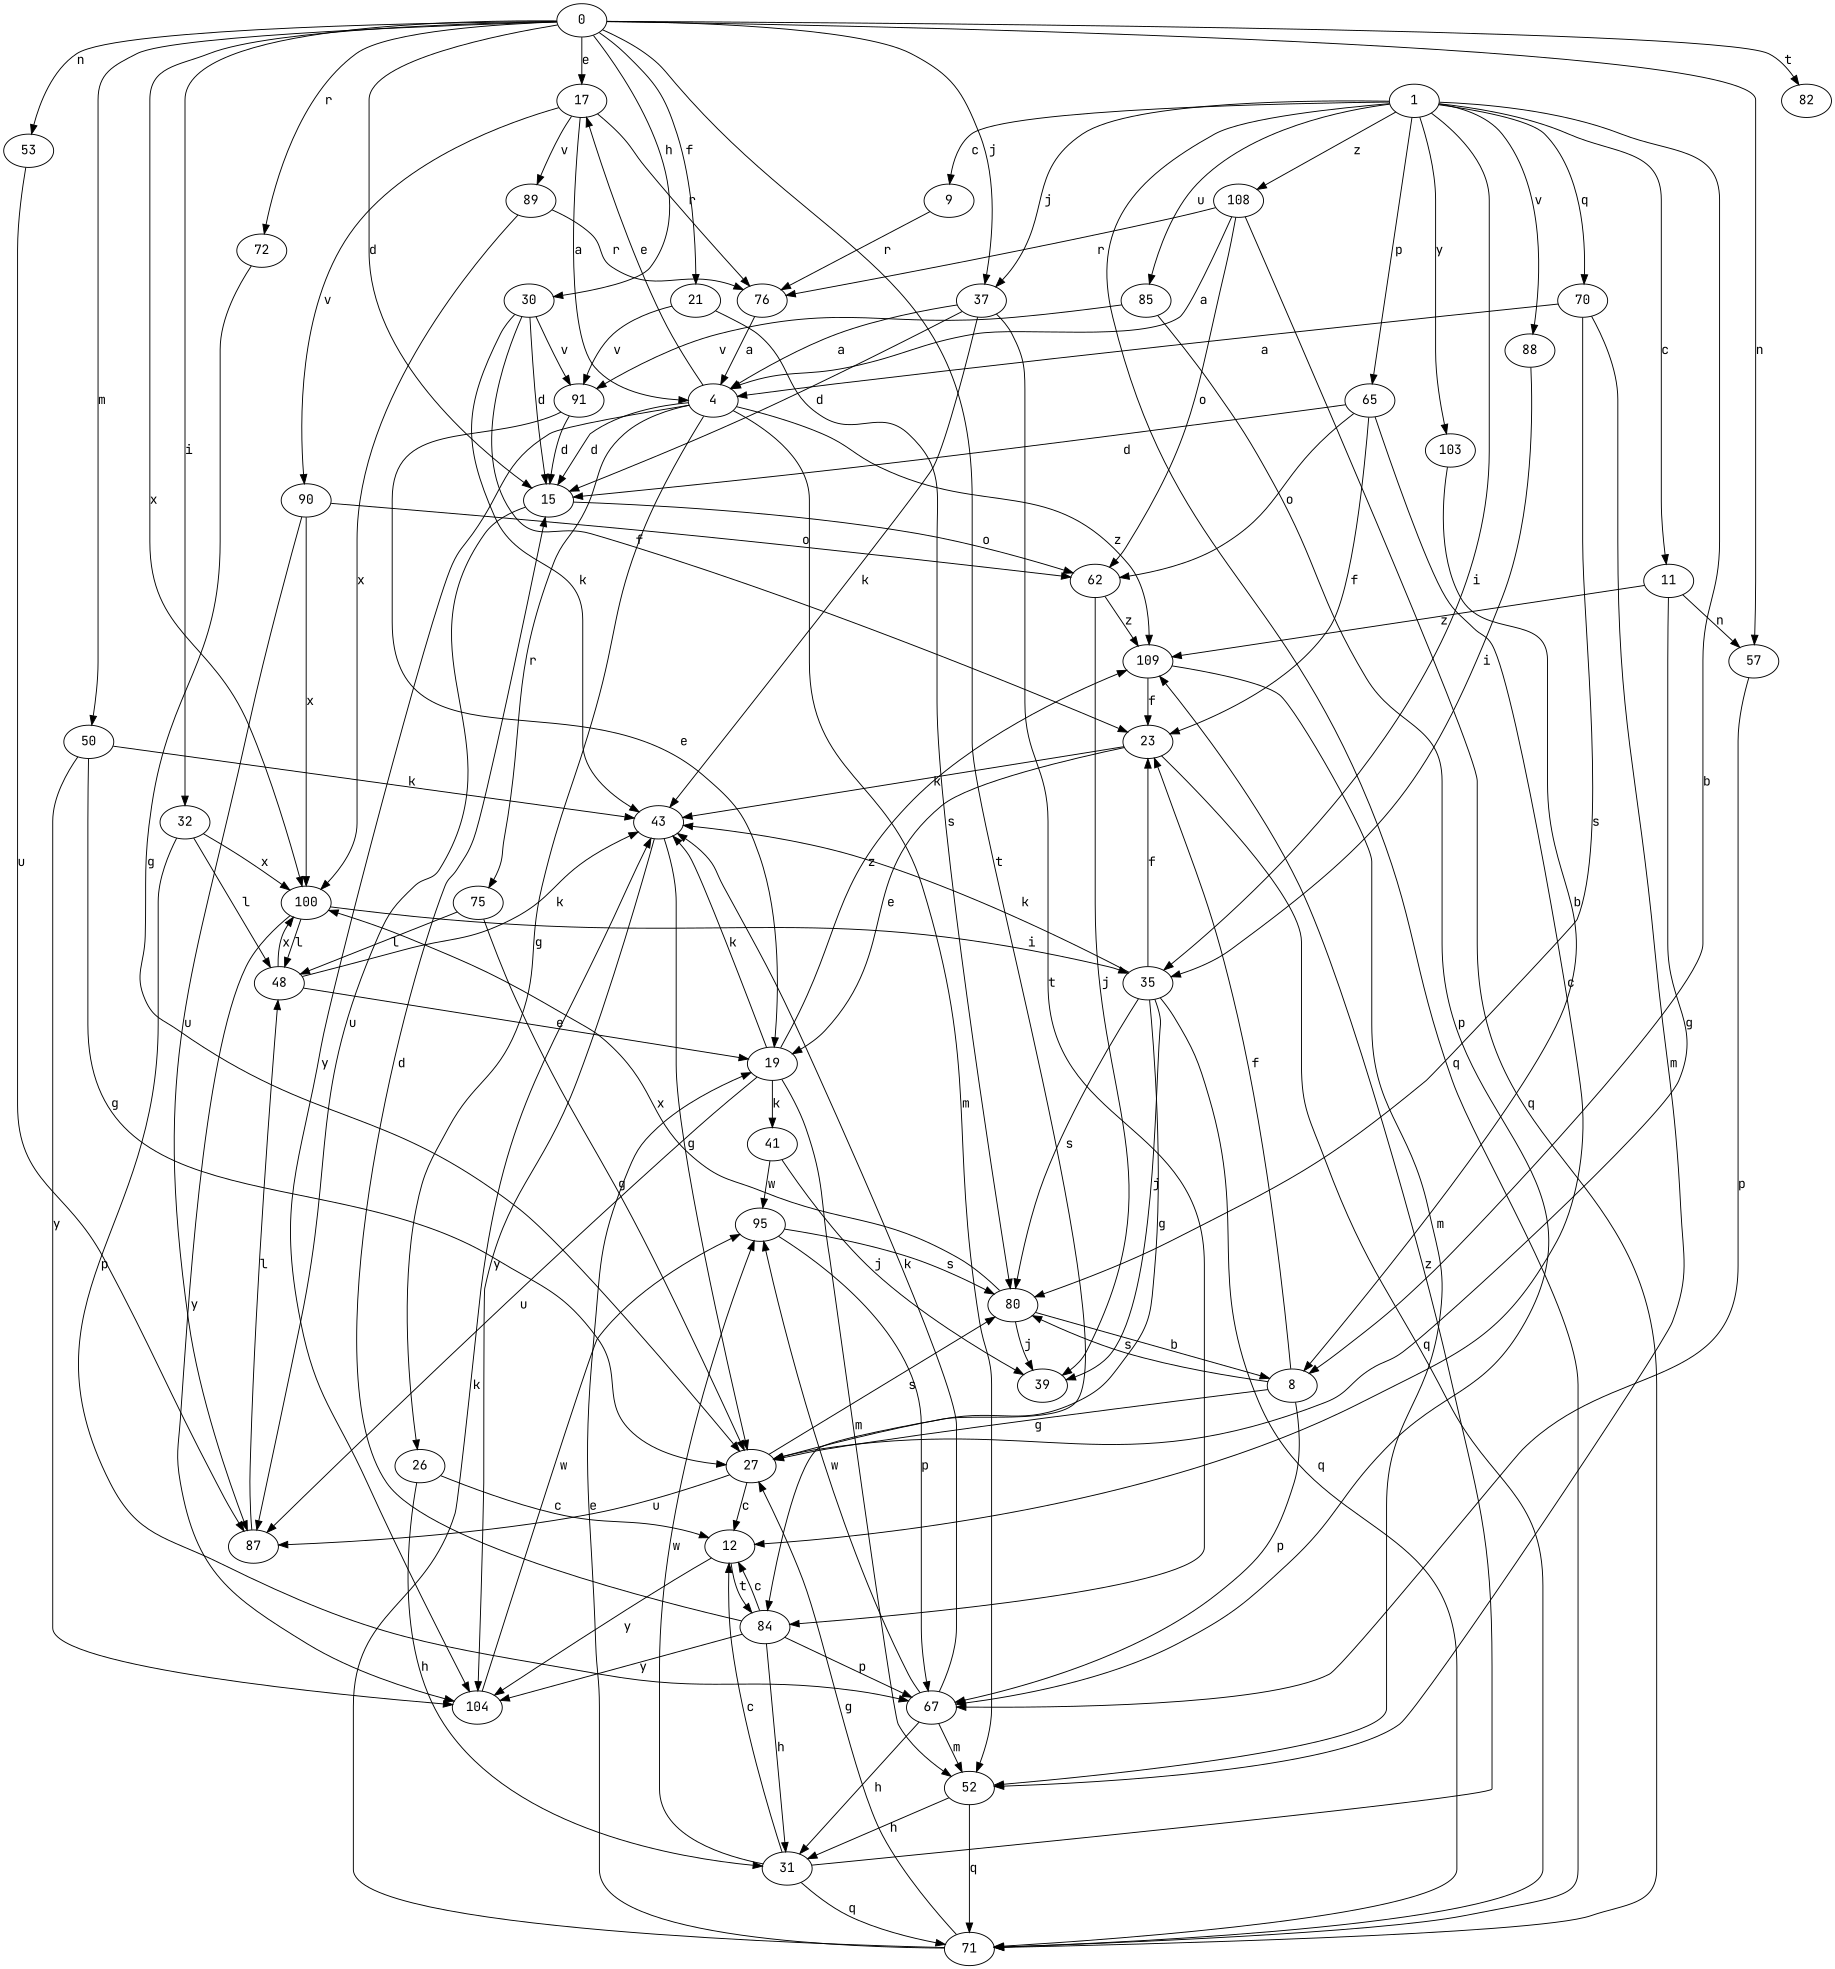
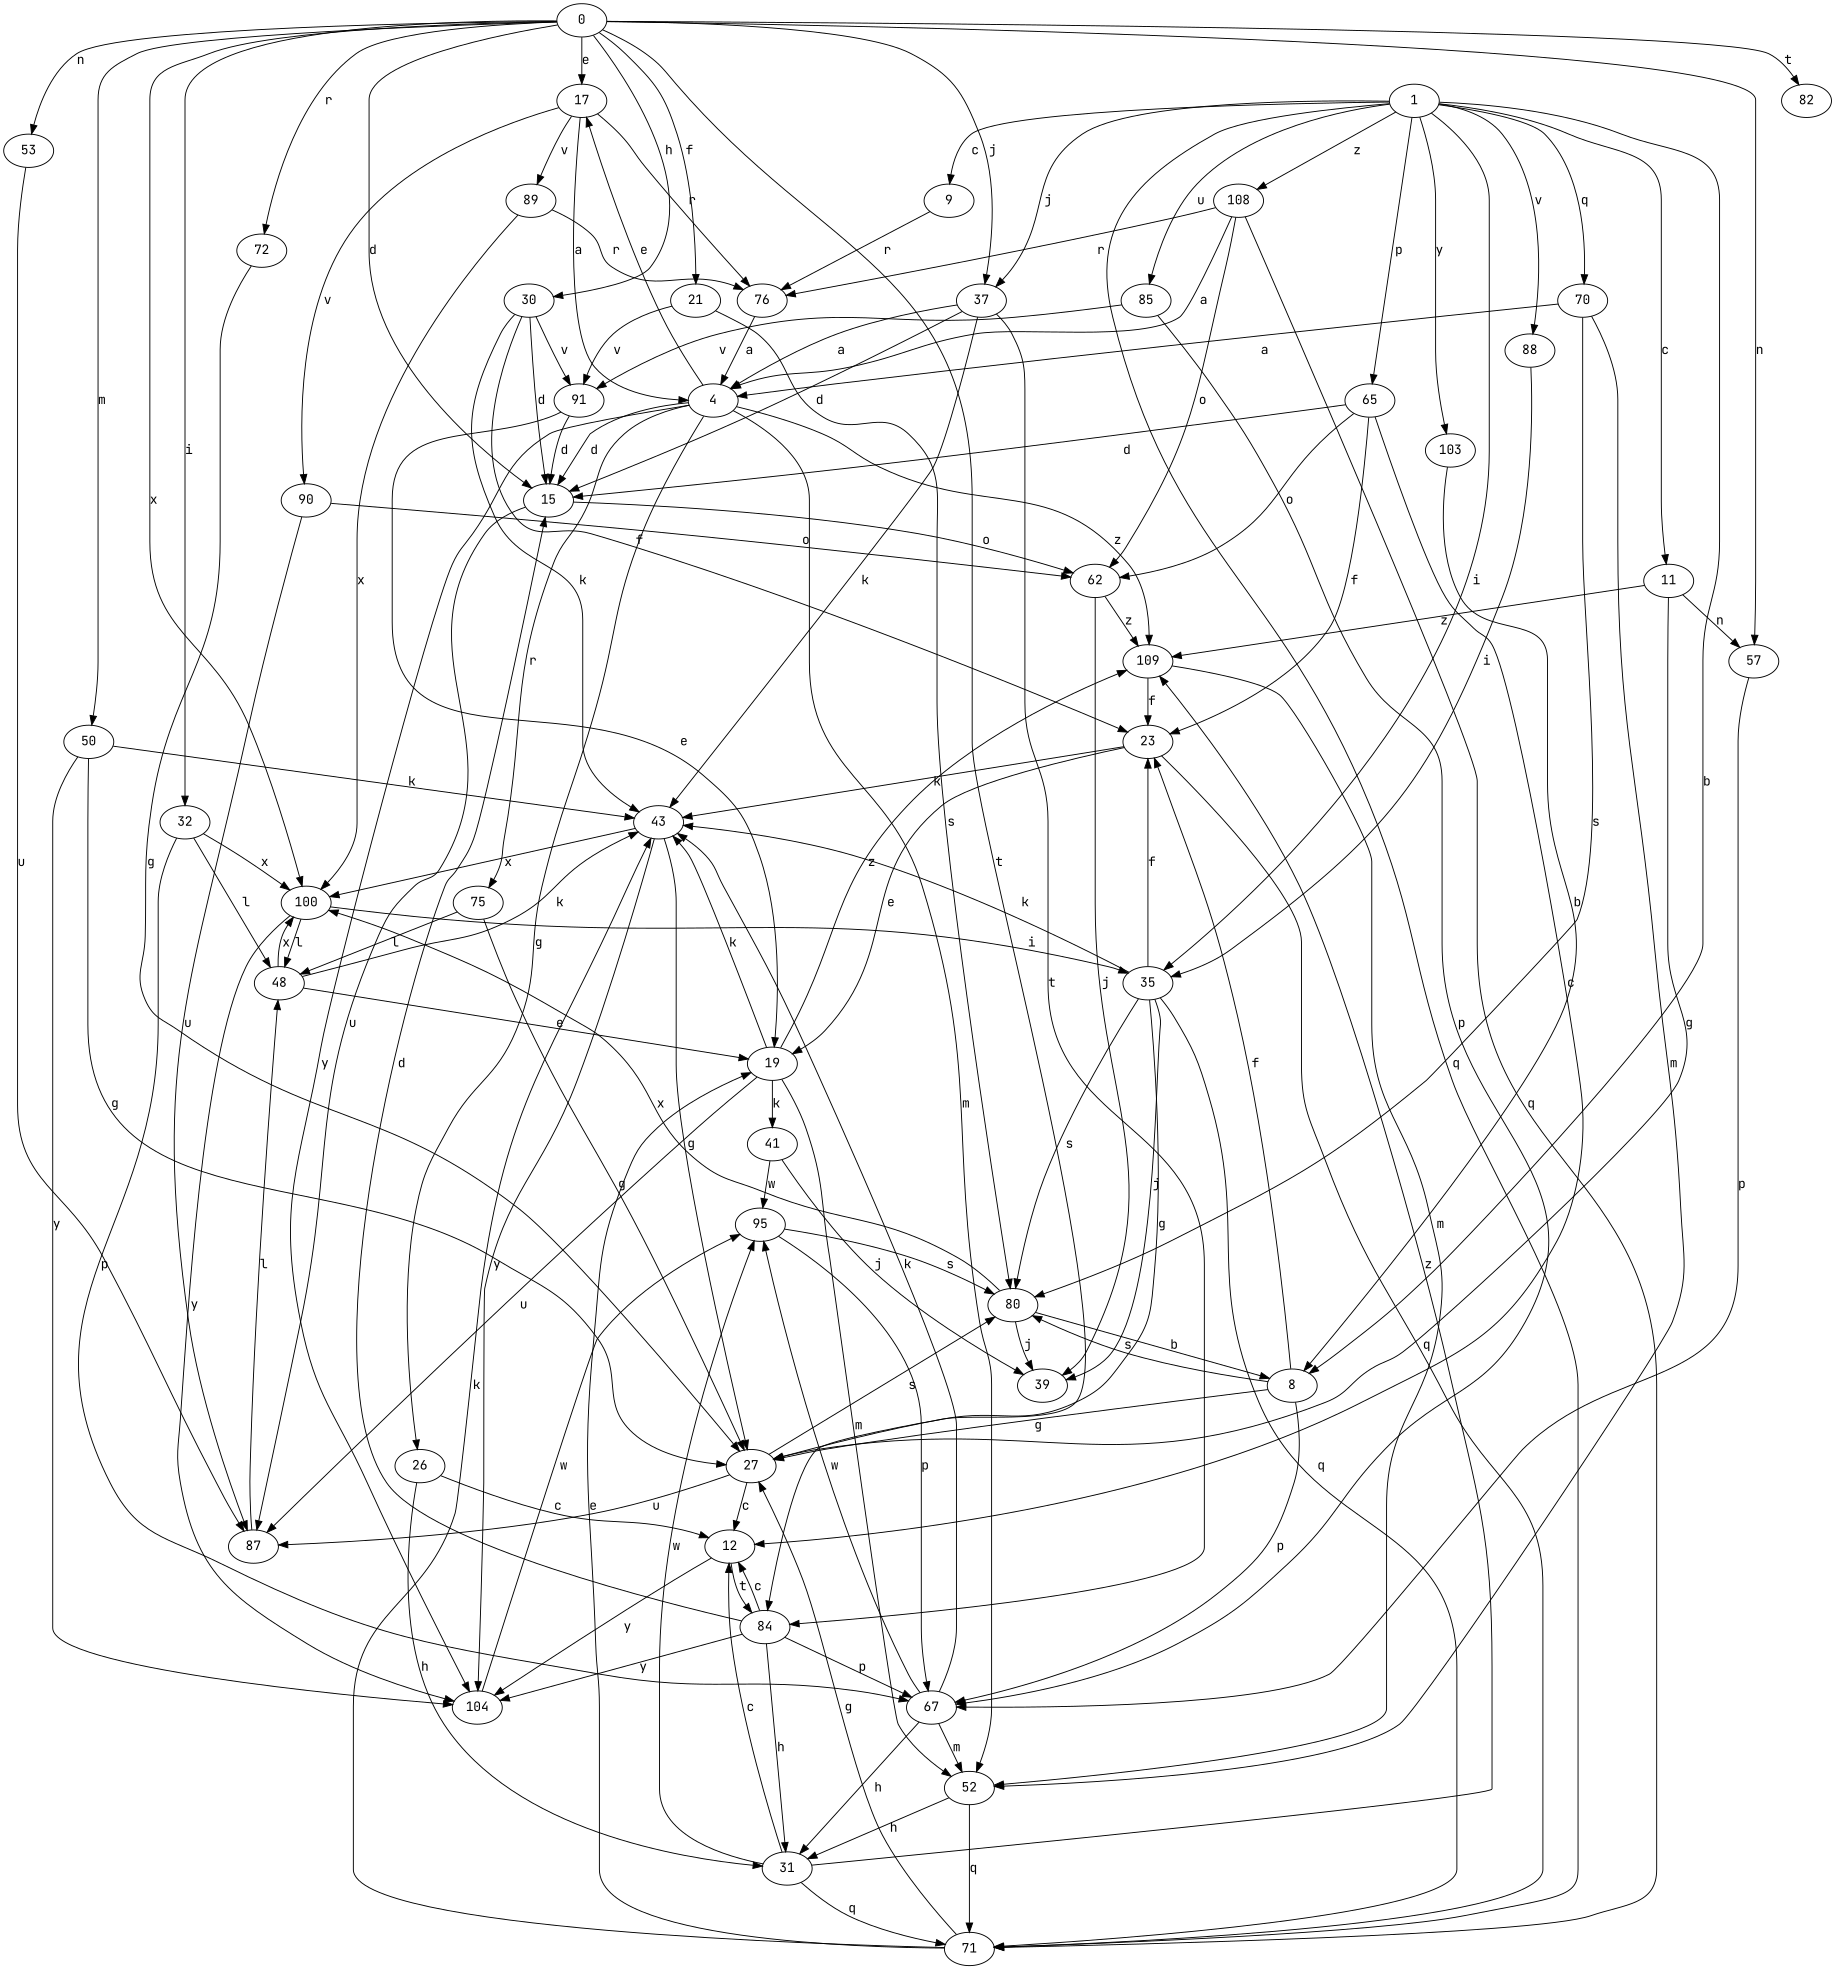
(306, 697) -> (487, 861)
